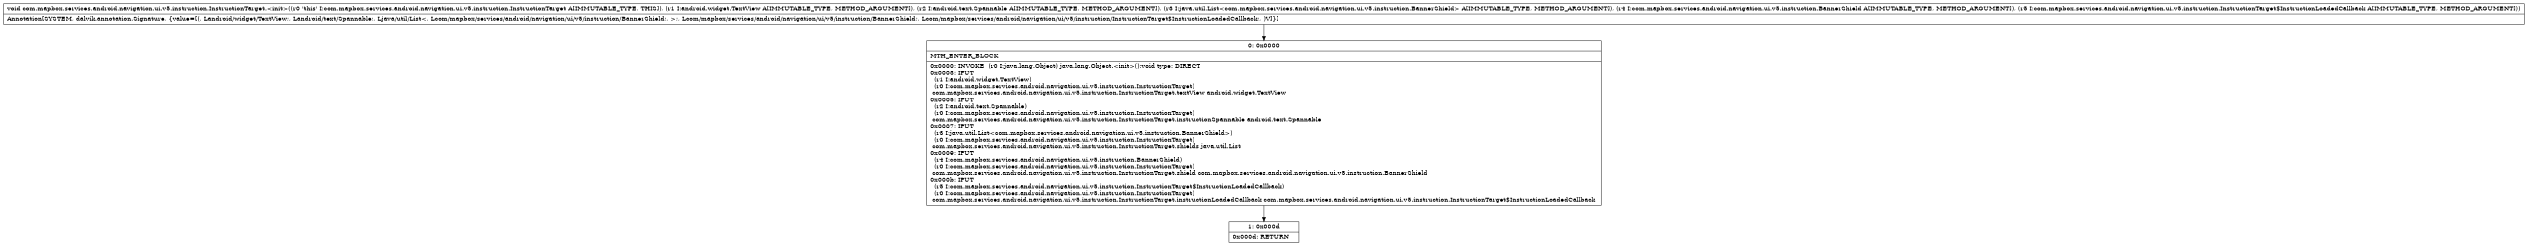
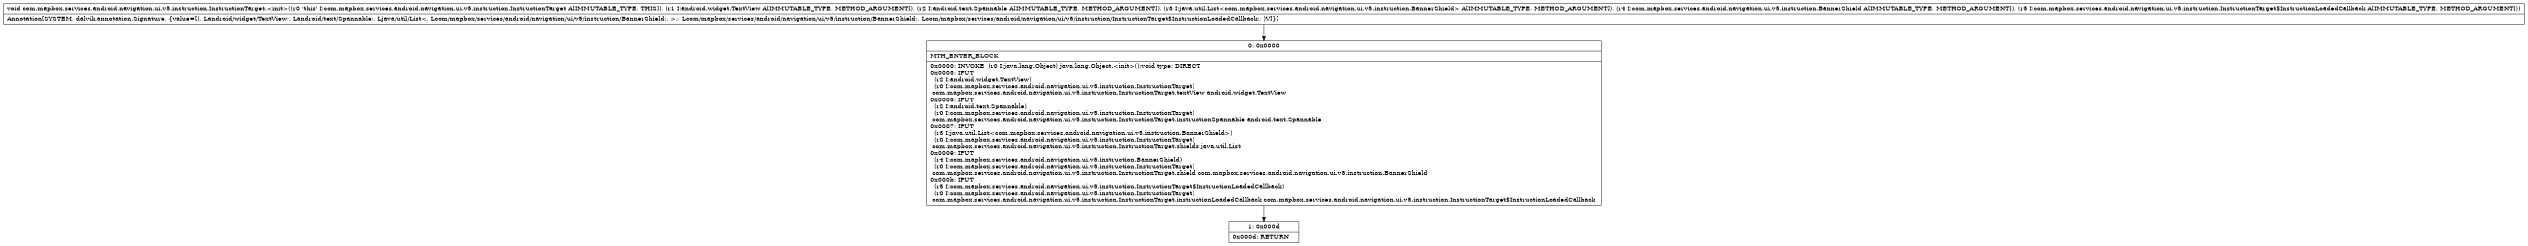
(981, 80) -> (981, 80)
